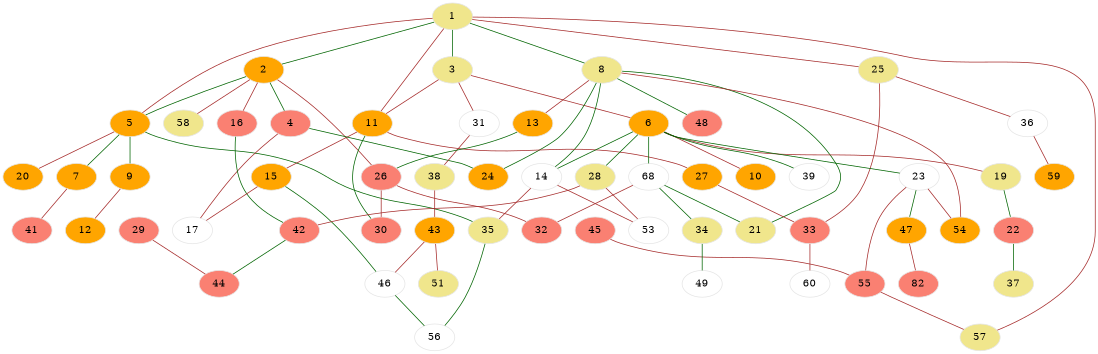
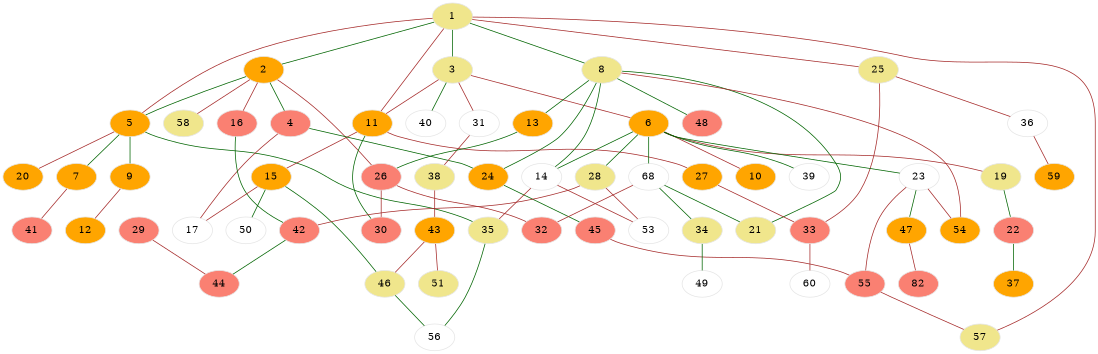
(568, 96) -> (568, 96)
none -> (426, 123)
none -> (542, 204)
none -> (246, 230)
(385, 284) -> (385, 284)
(1014, 284) -> (1014, 284)
